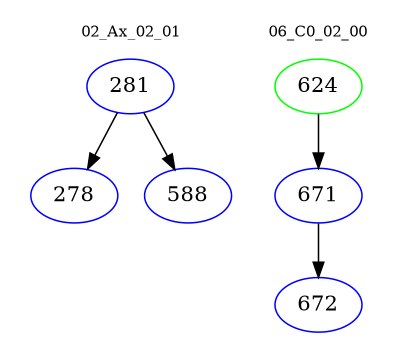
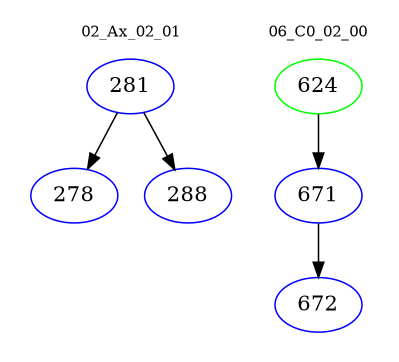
(188, 196) -> (188, 196)
